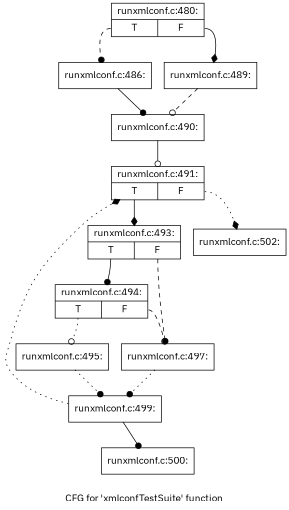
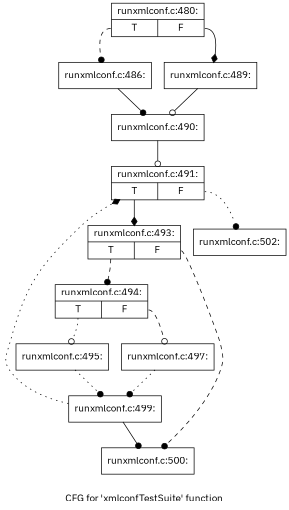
(186, 100) -> (186, 100)
(224, 202) -> (224, 202)
(110, 269) -> (110, 269)
(160, 299) -> (222, 353)
